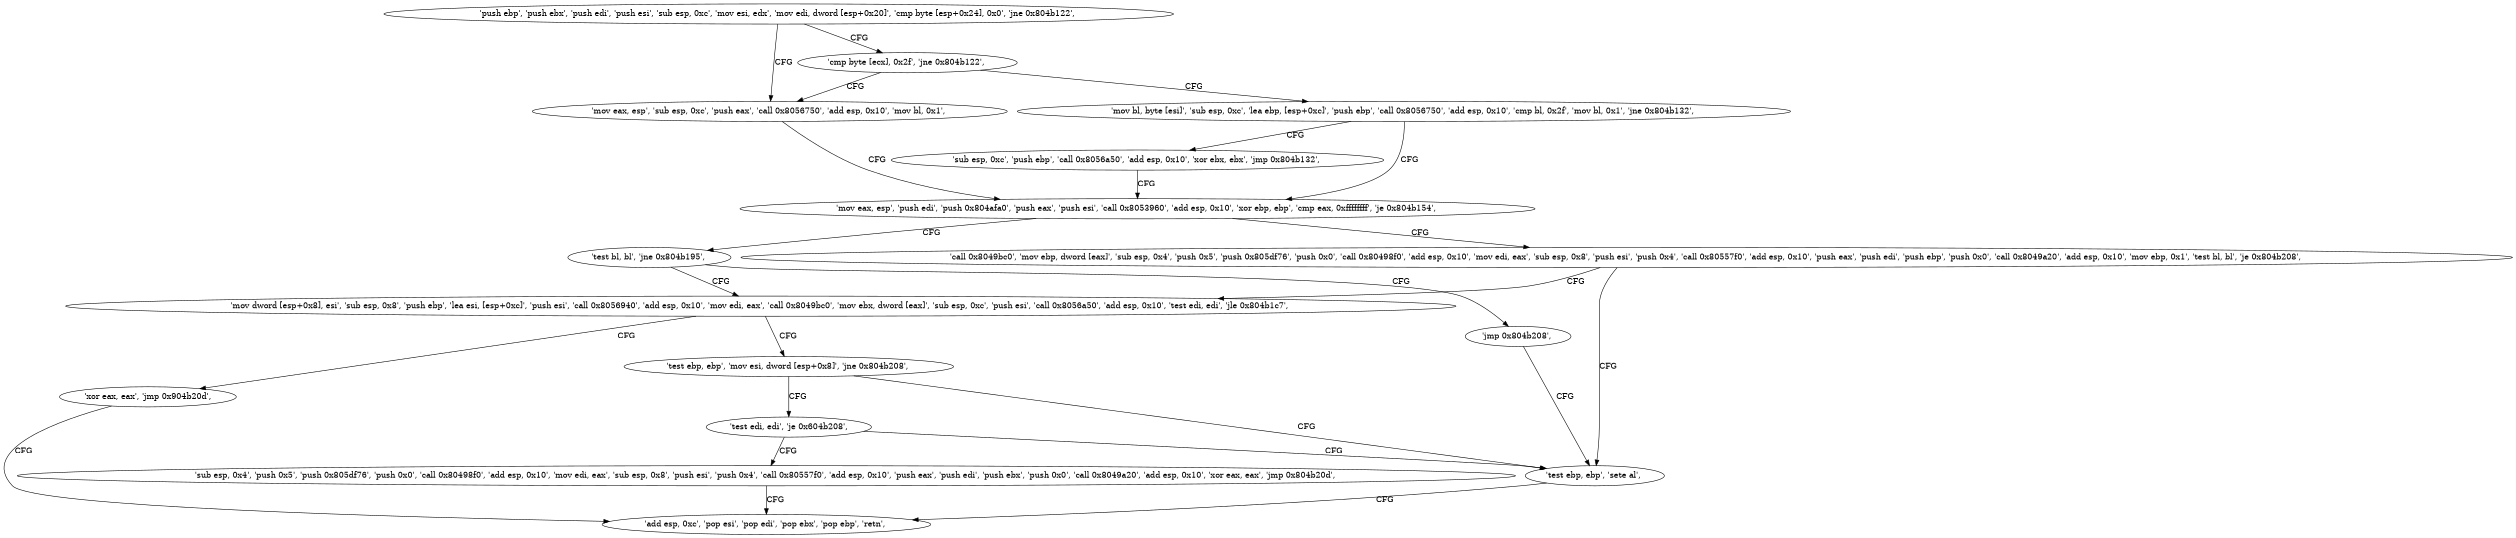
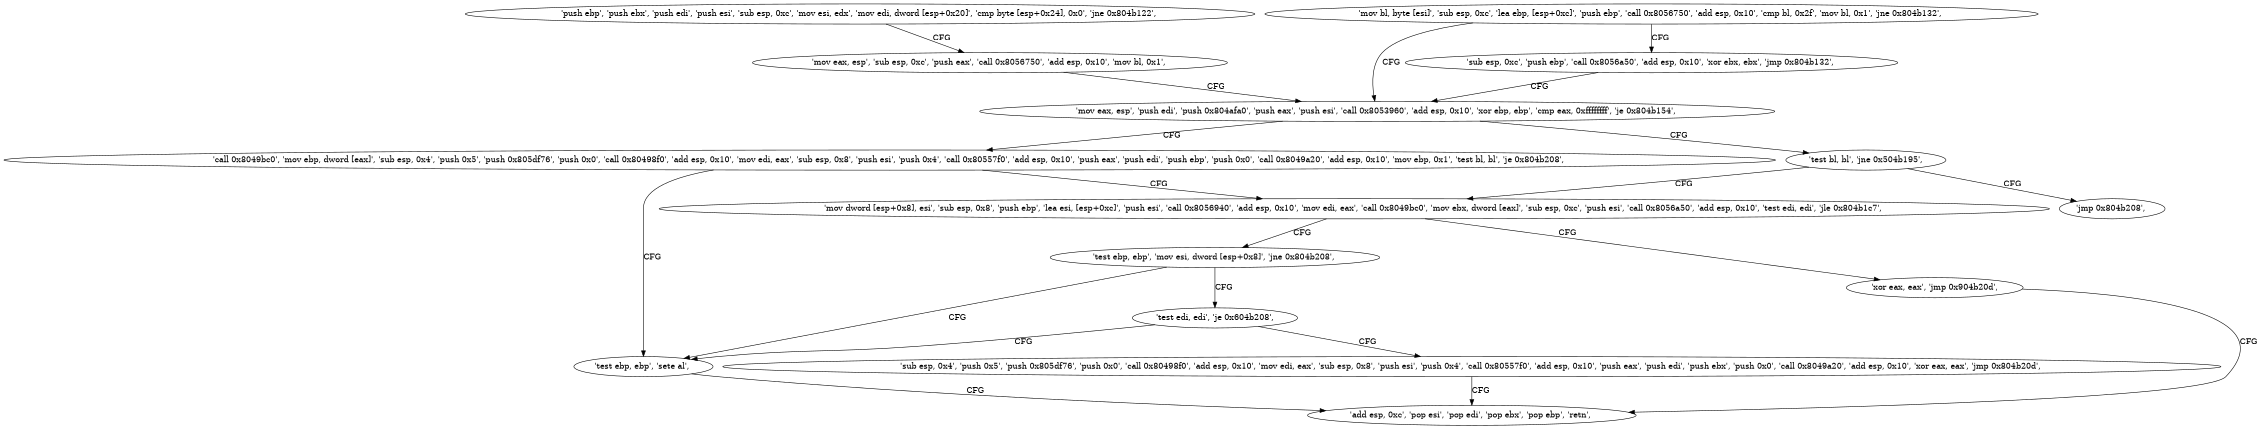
(907, 63) -> none
(649, 257) -> (1866, 160)
(1555, 404) -> none
